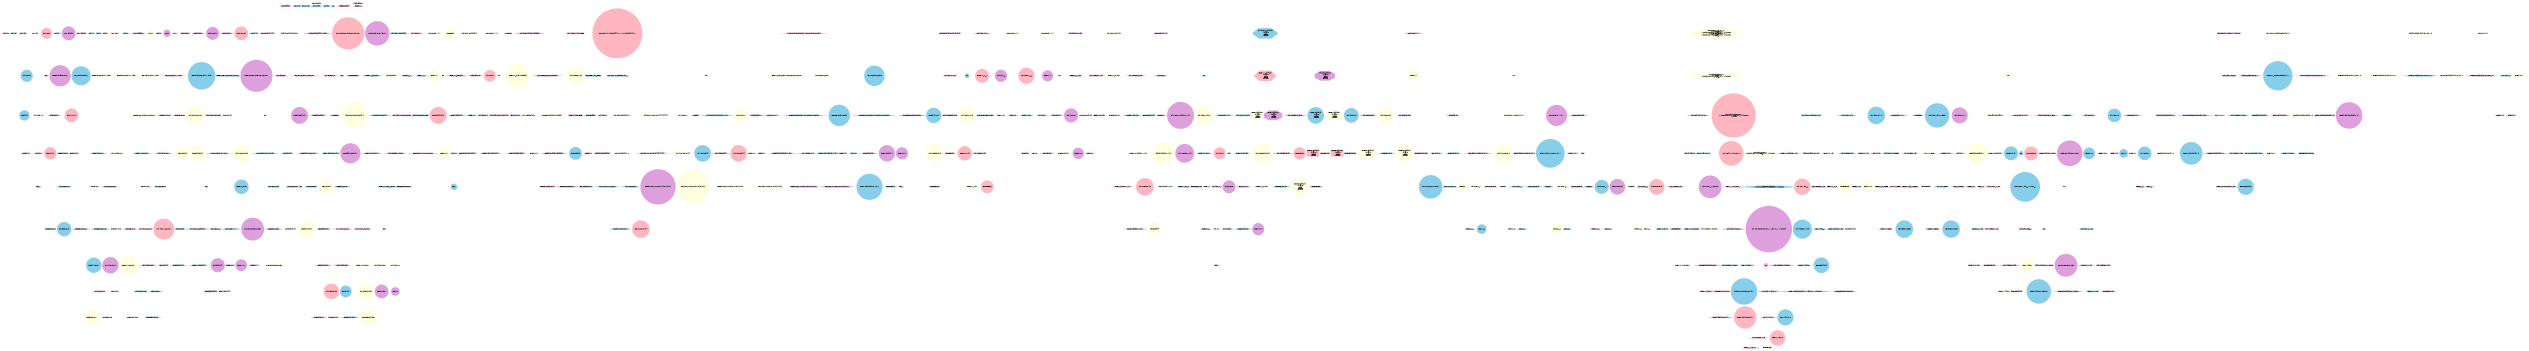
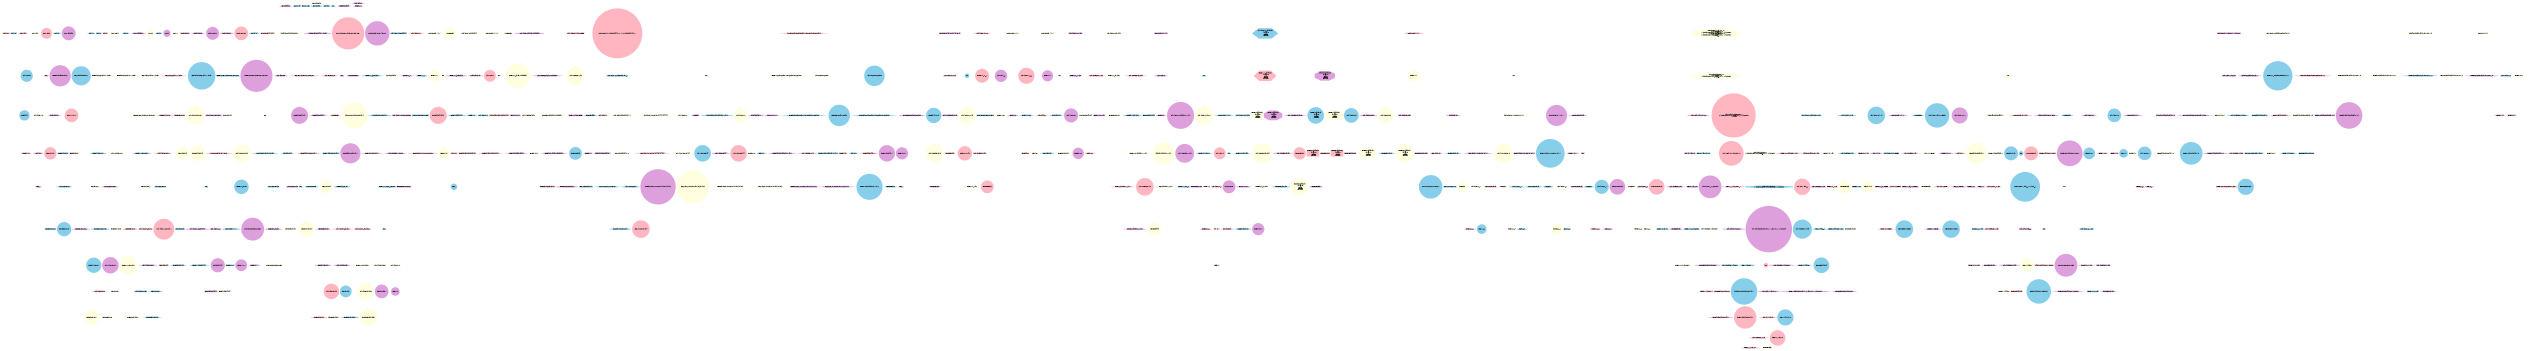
(82, 33) -> none
(593, 76) -> none
none -> (1692, 187)
(1942, 187) -> (1942, 187)
(363, 265) -> (363, 265)
